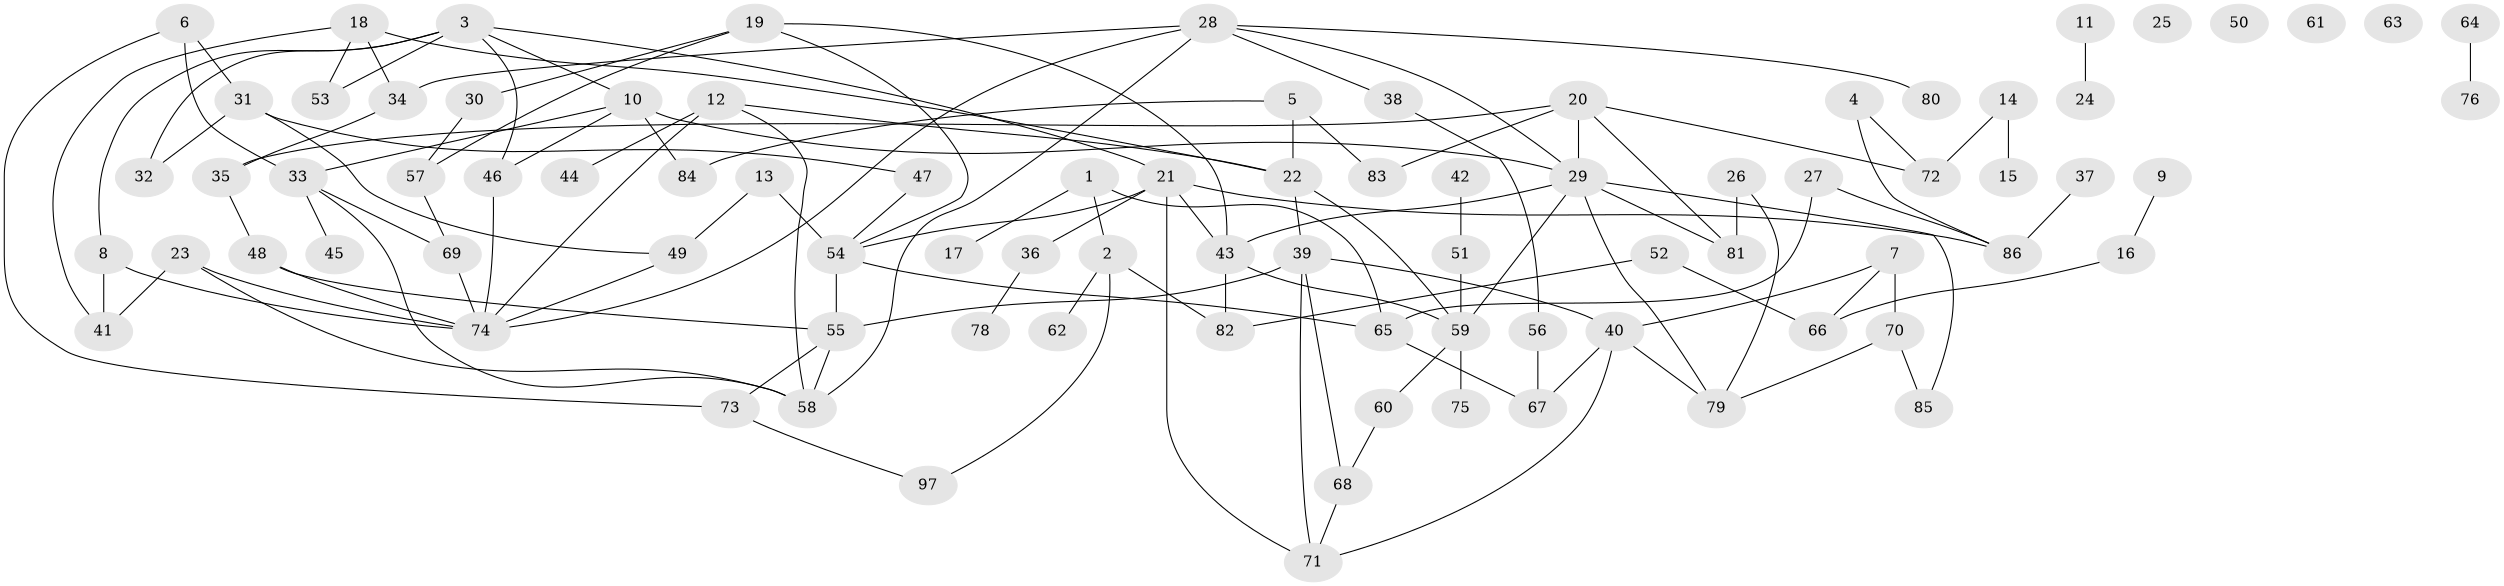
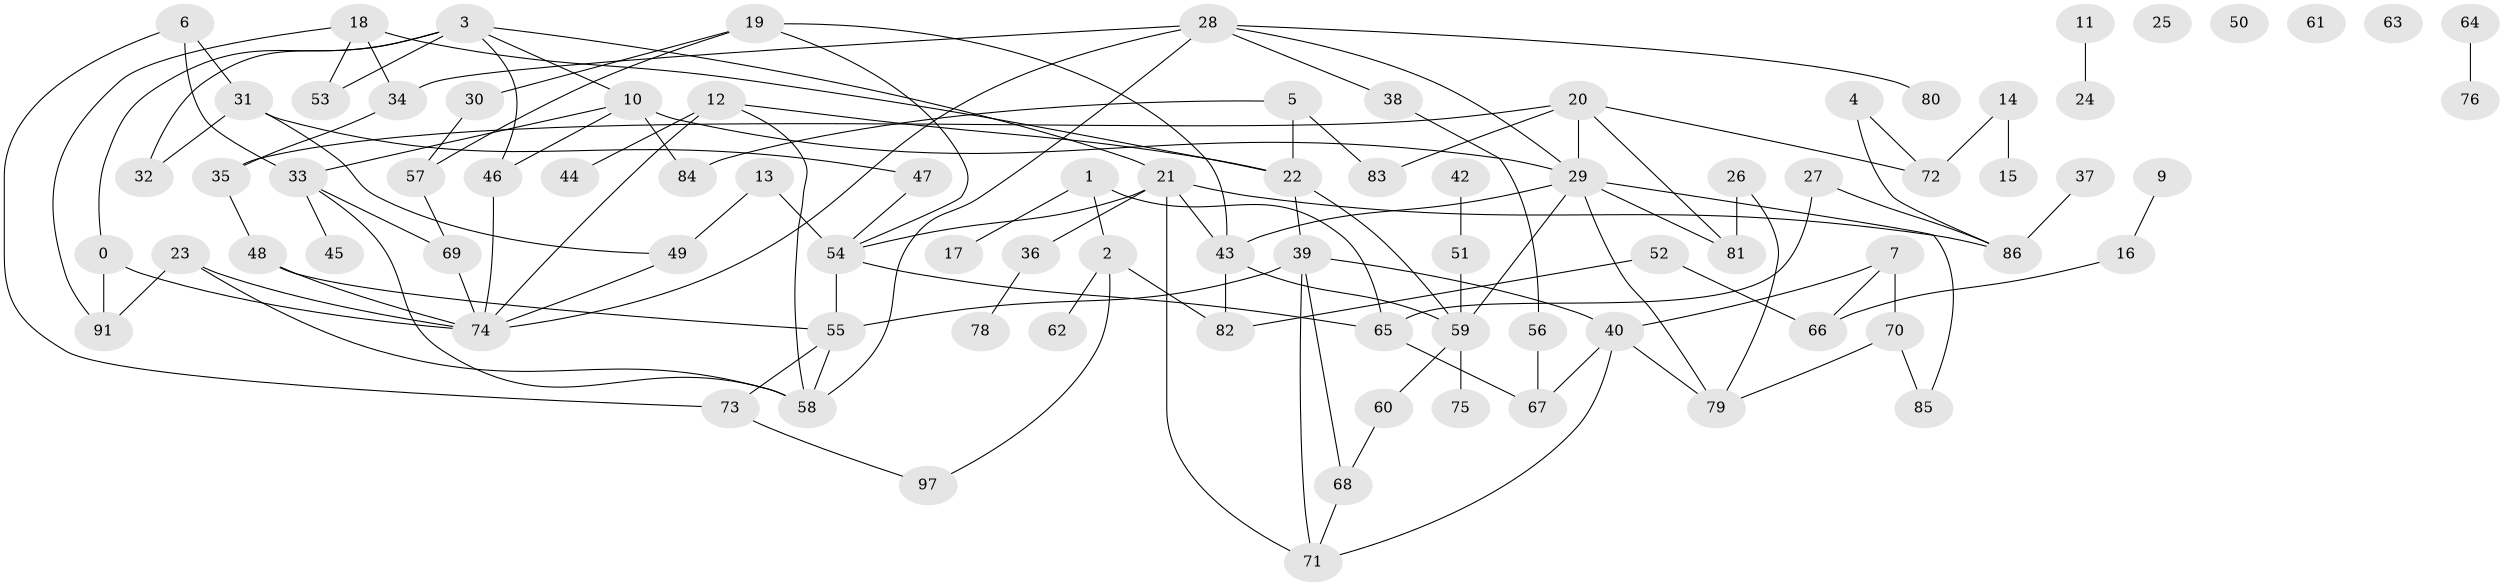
(104, 255) -> (104, 255)
(104, 332) -> (104, 332)
